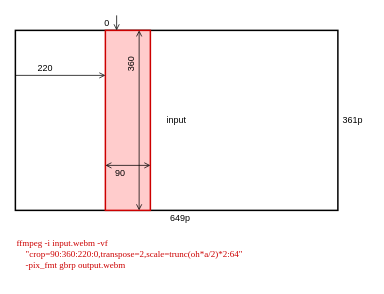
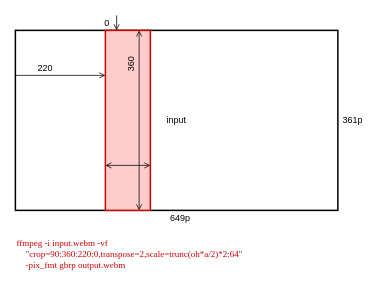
(120, 173) -> none
